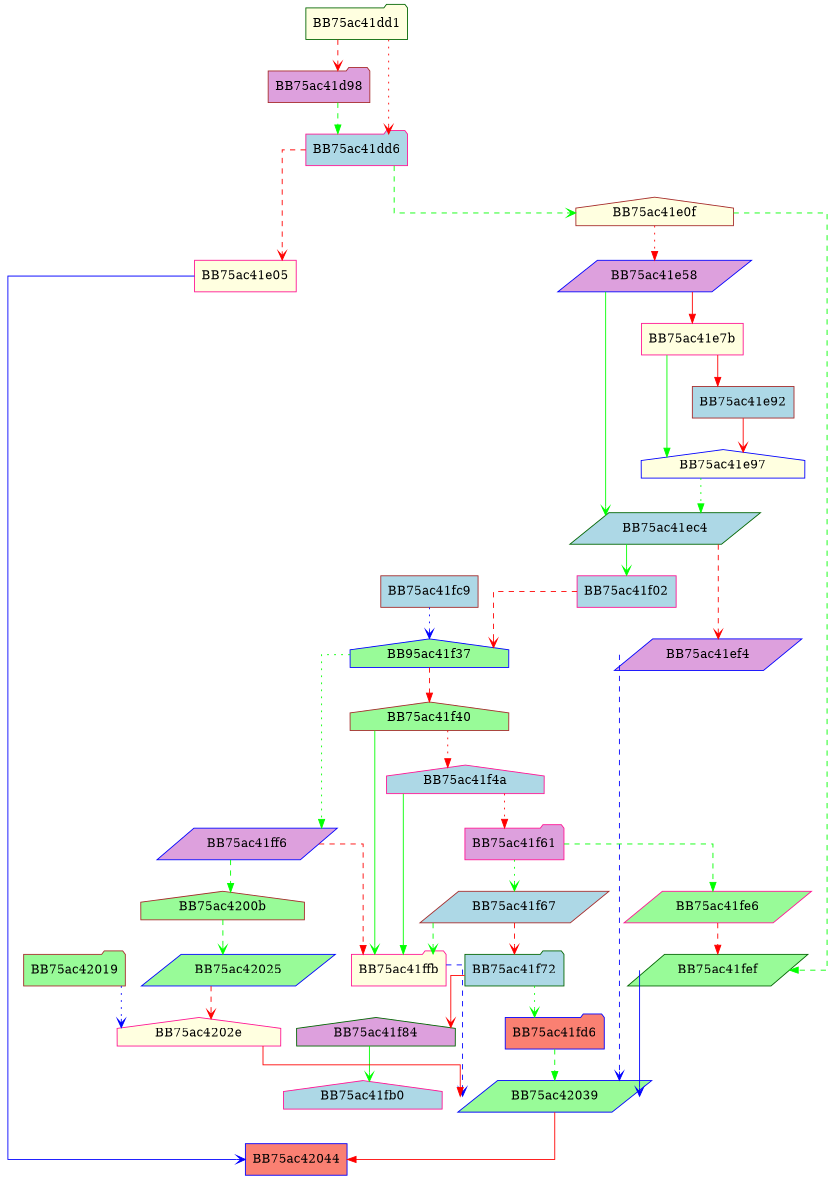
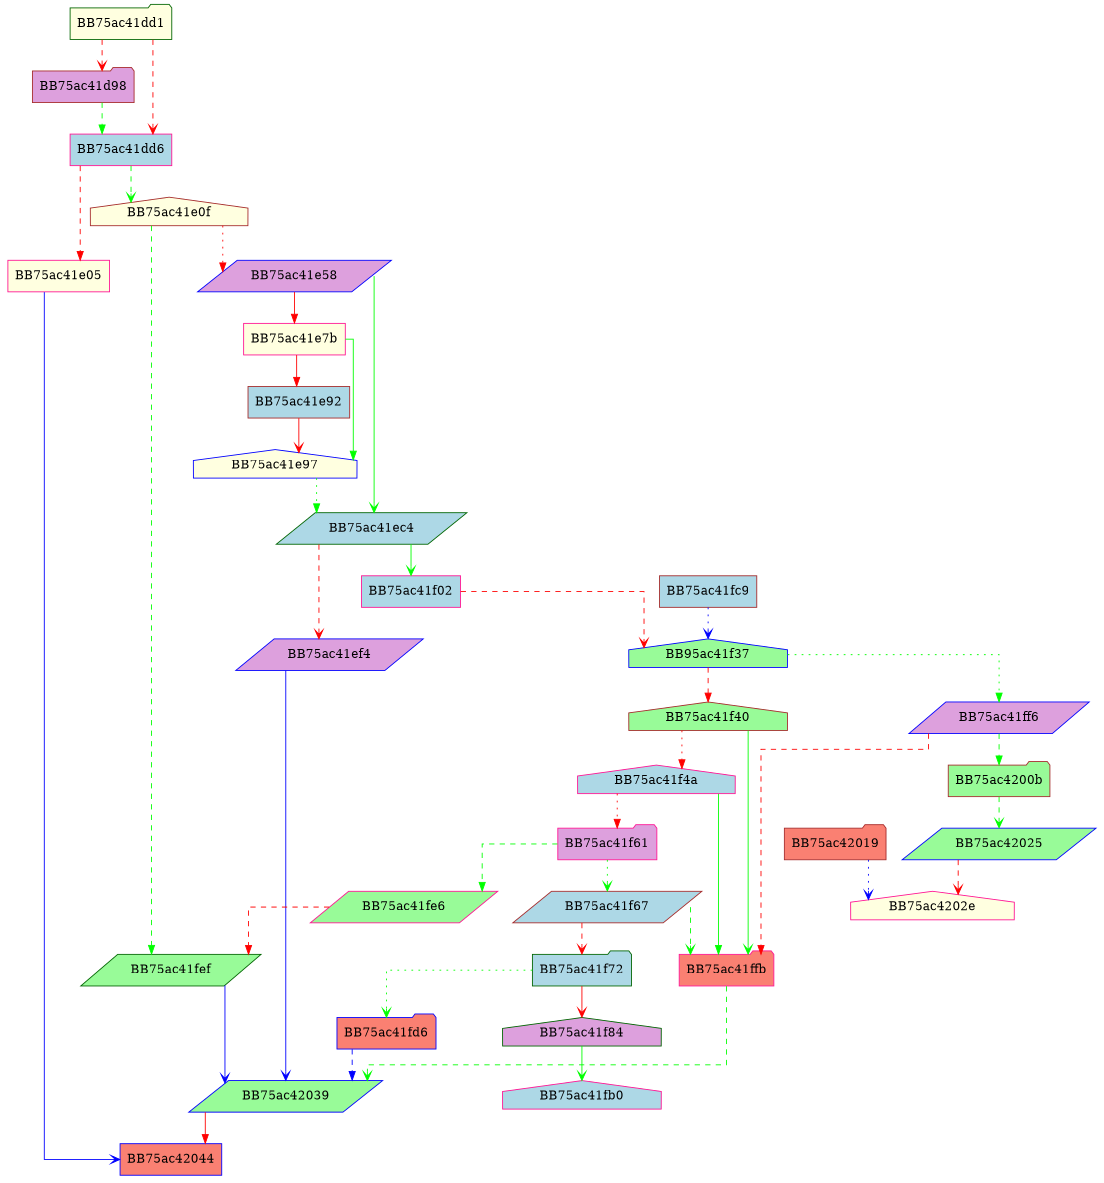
(389, 82) -> (153, 82)
(357, 150) -> (121, 150)
(282, 189) -> (80, 209)
(619, 863) -> (286, 871)
(223, 907) -> (999, 781)
(74, 970) -> (835, 844)
(399, 970) -> (727, 970)
(463, 1018) -> (594, 1065)
(555, 1060) -> (352, 1060)
(364, 1065) -> none
